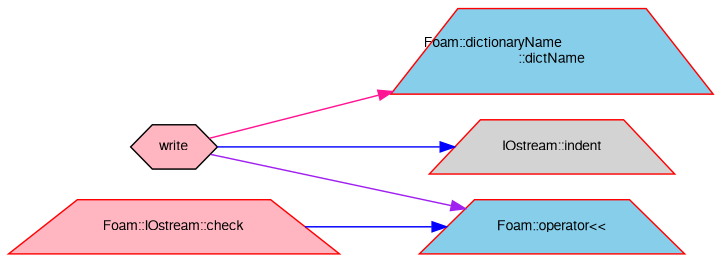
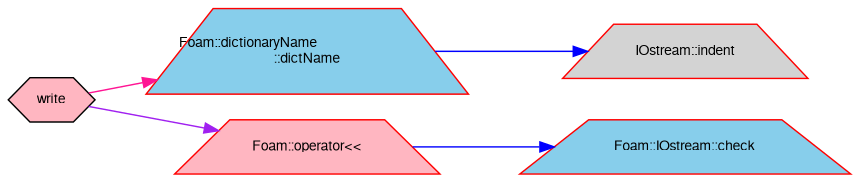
(329, 147) -> (504, 51)
(174, 227) -> (685, 147)
(368, 227) -> (476, 147)
(552, 227) -> (307, 147)
